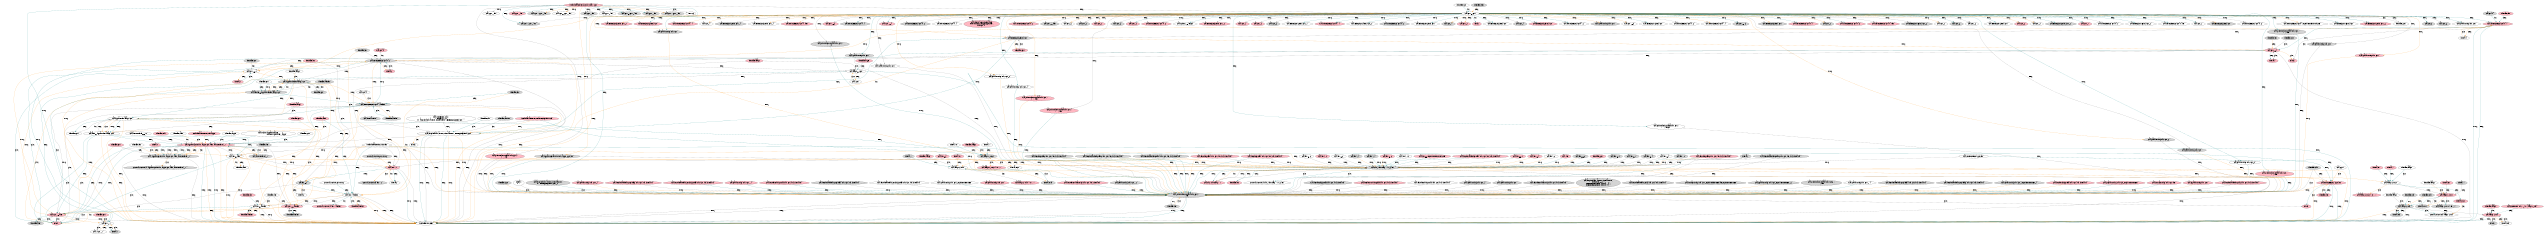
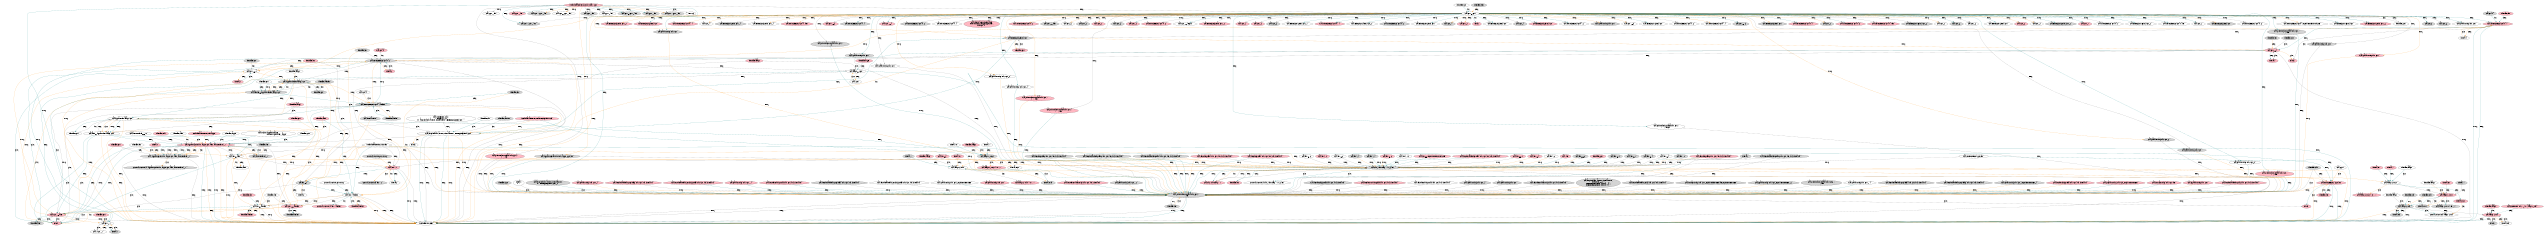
(1185, 24) -> (1185, 24)
(331, 163) -> (340, 172)
(293, 178) -> (234, 187)
